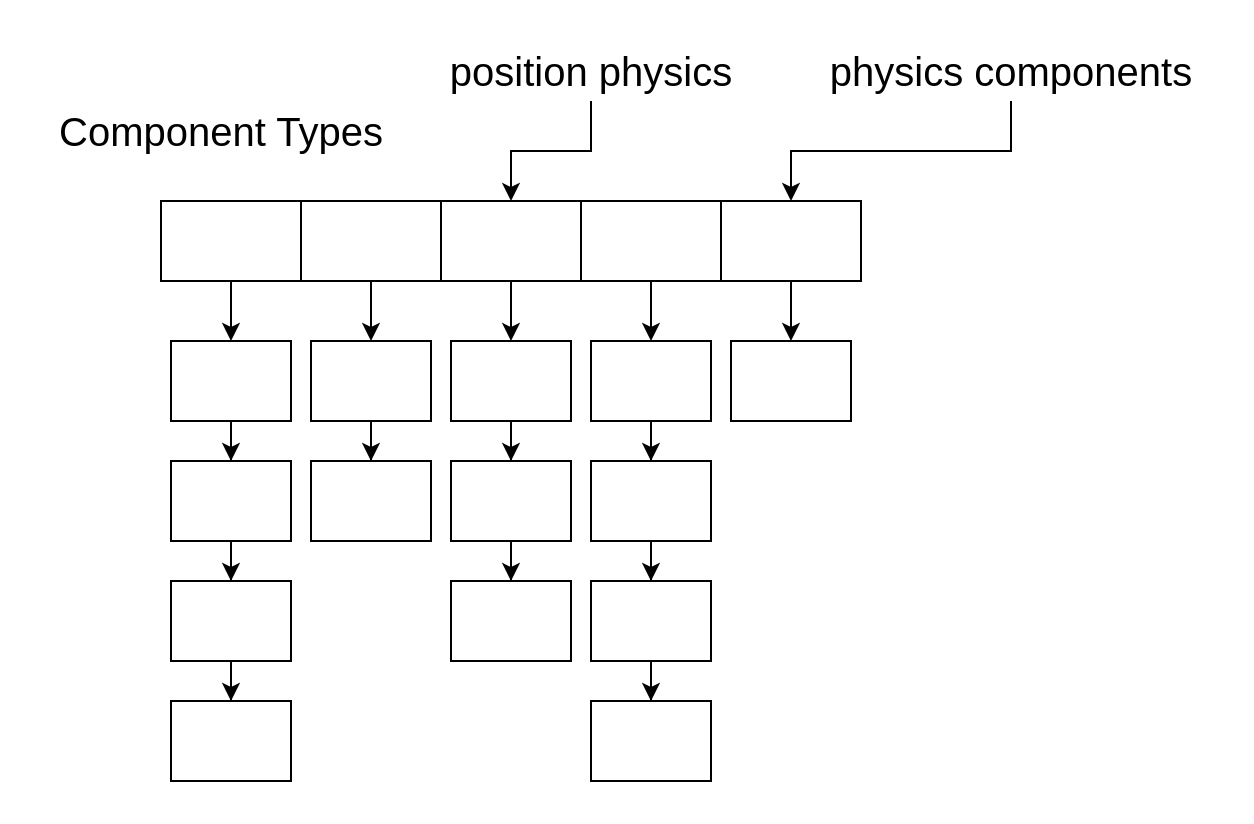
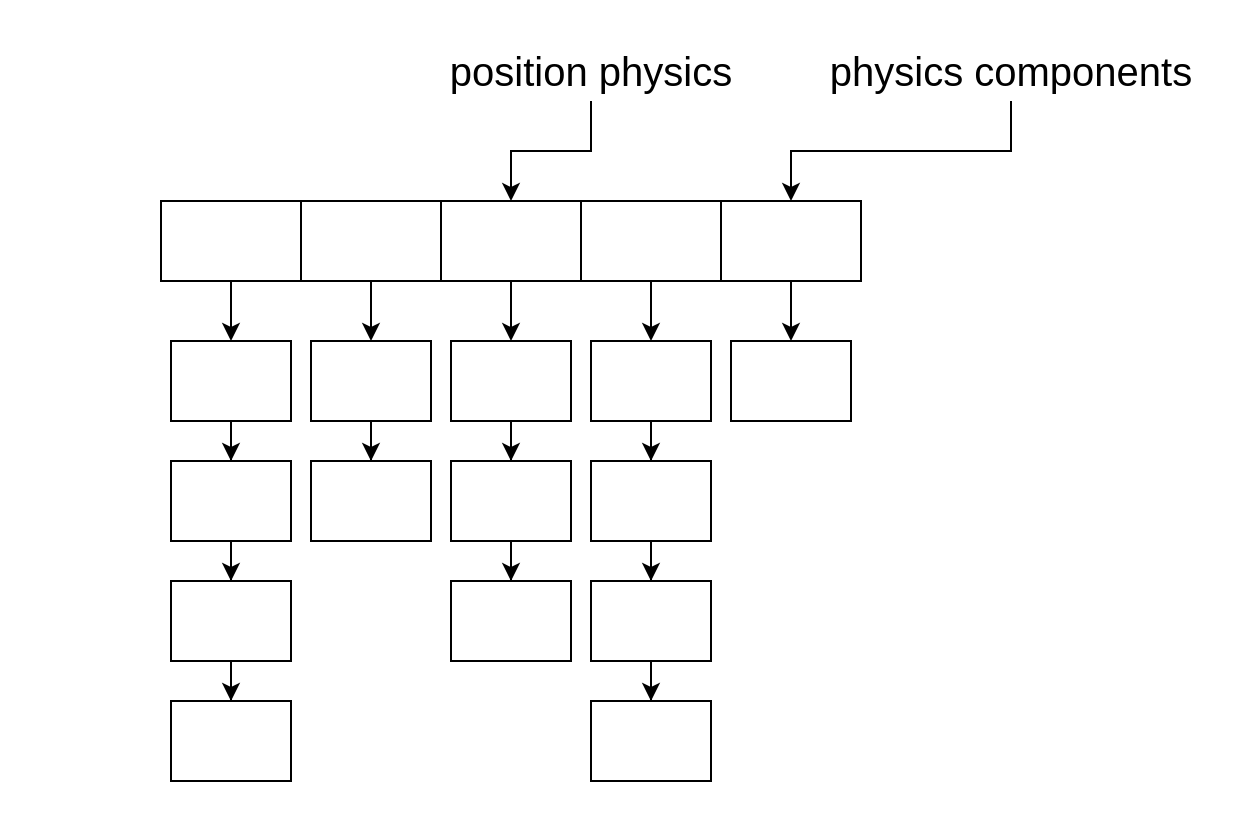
(221, 131) -> none
